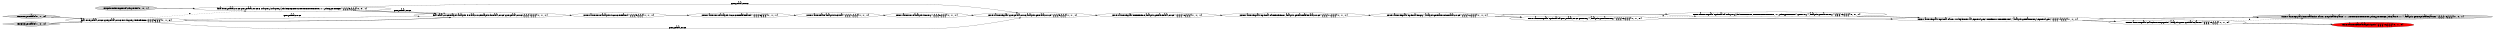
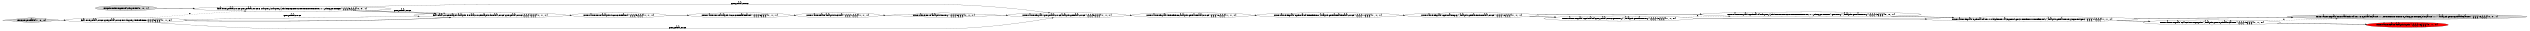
(927, 15) -> (944, 15)
(31, 16) -> none
